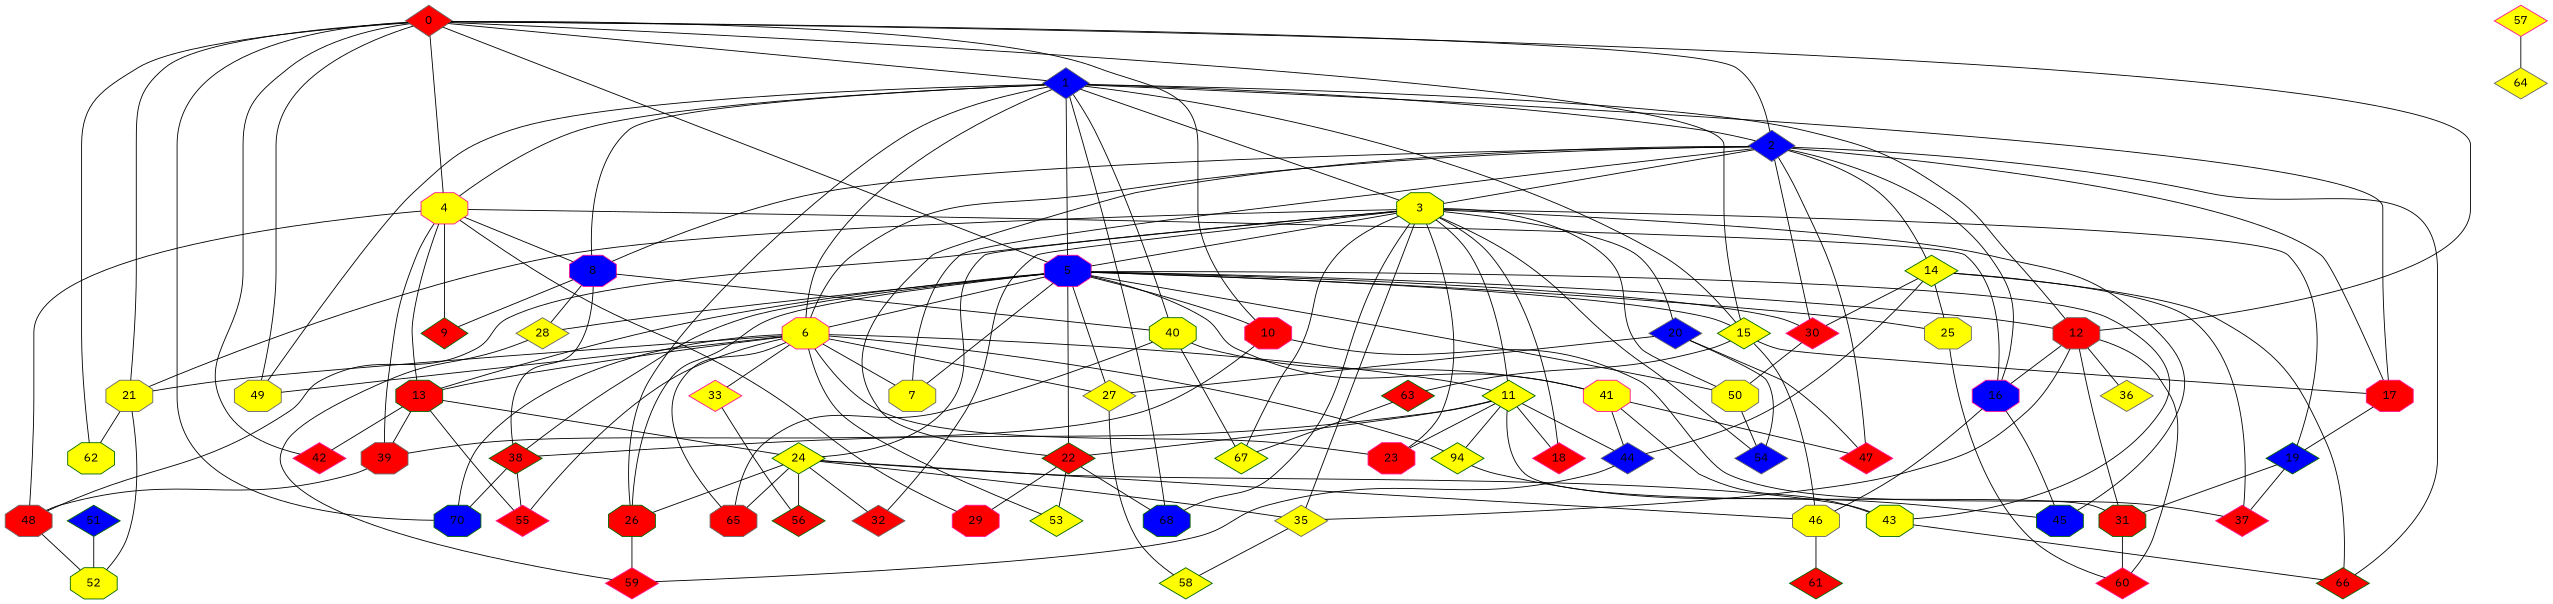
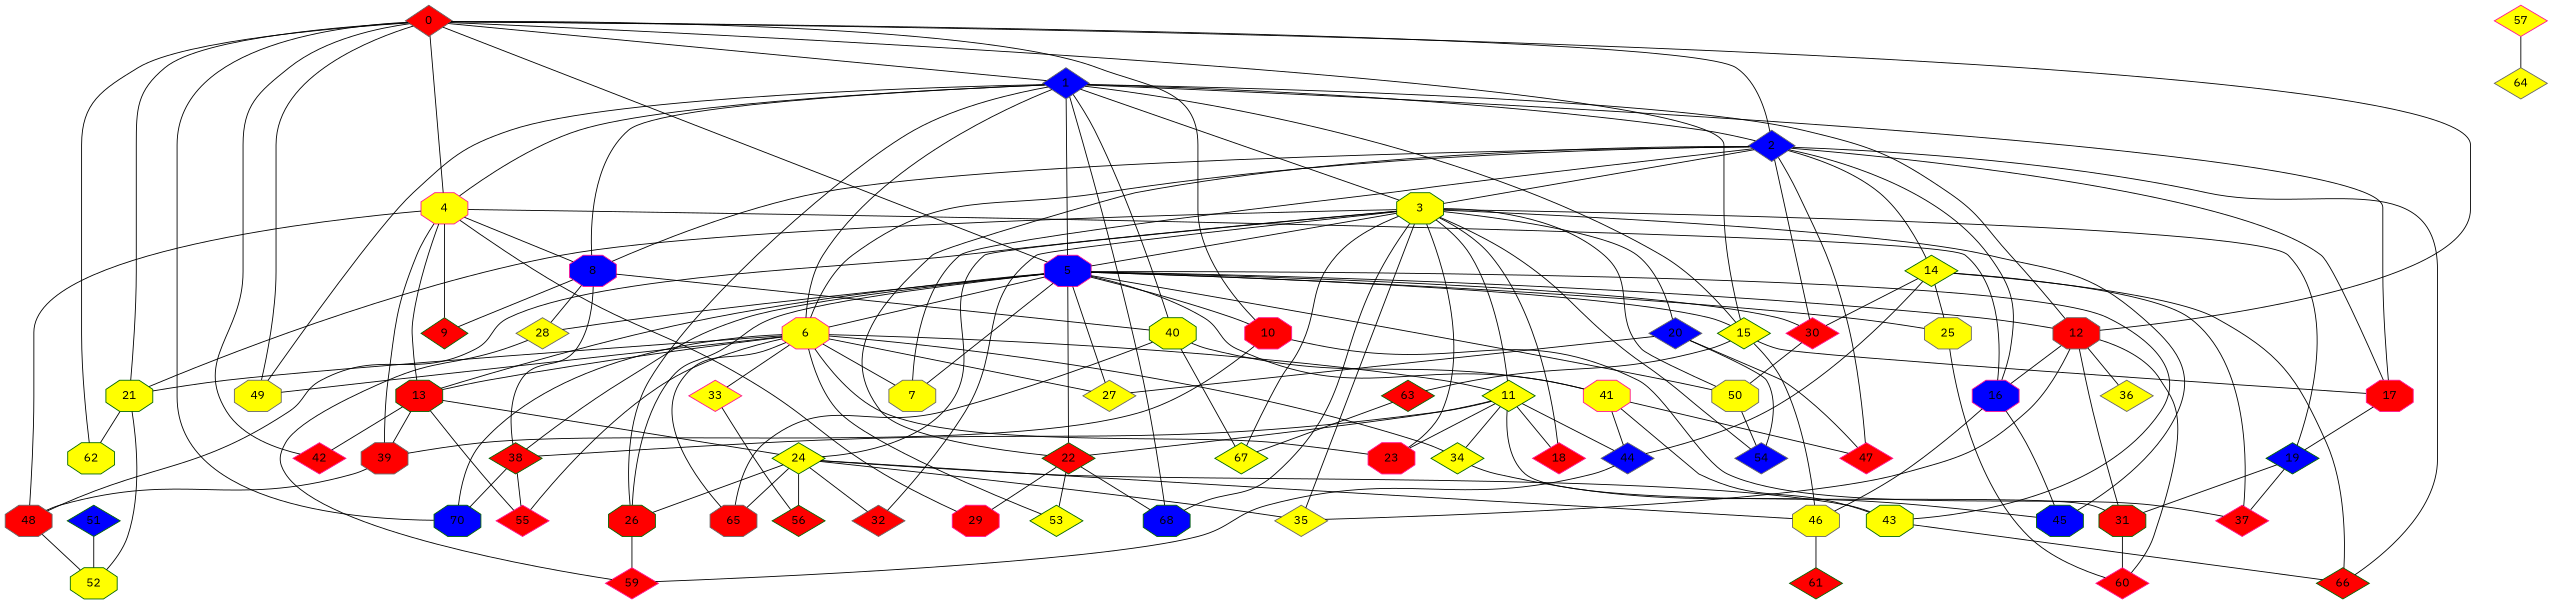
(129, 396) -> (129, 396)
(1457, 458) -> (1457, 458)
(1186, 583) -> none
